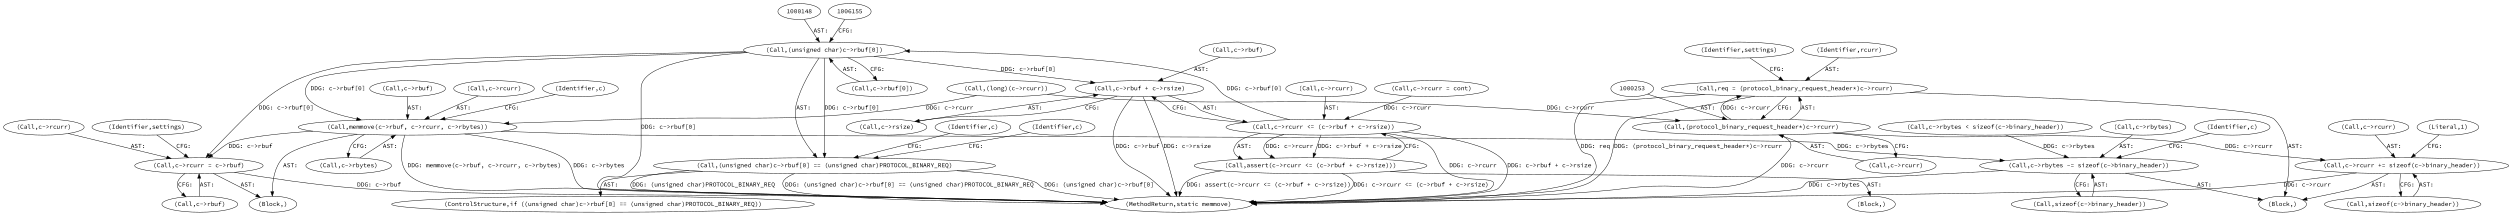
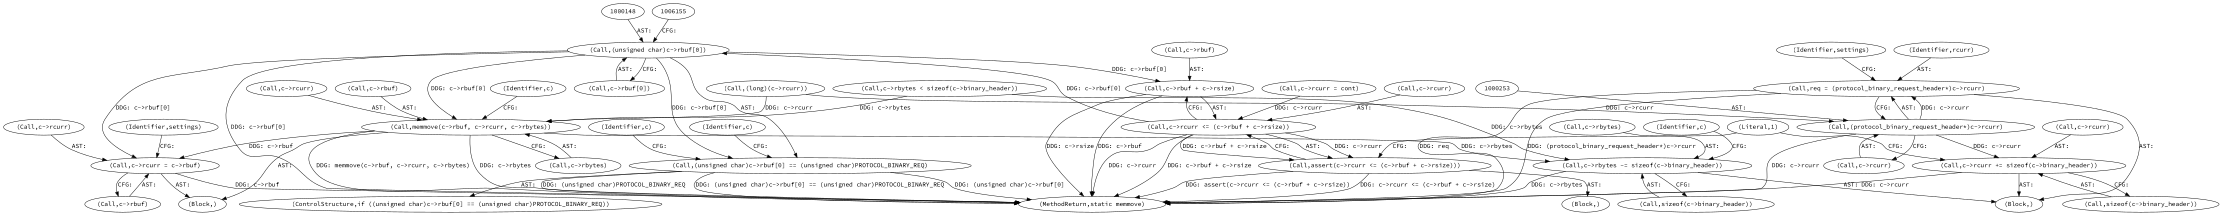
none -> (774, 115)
(887, 127) -> none
none -> (1557, 137)
